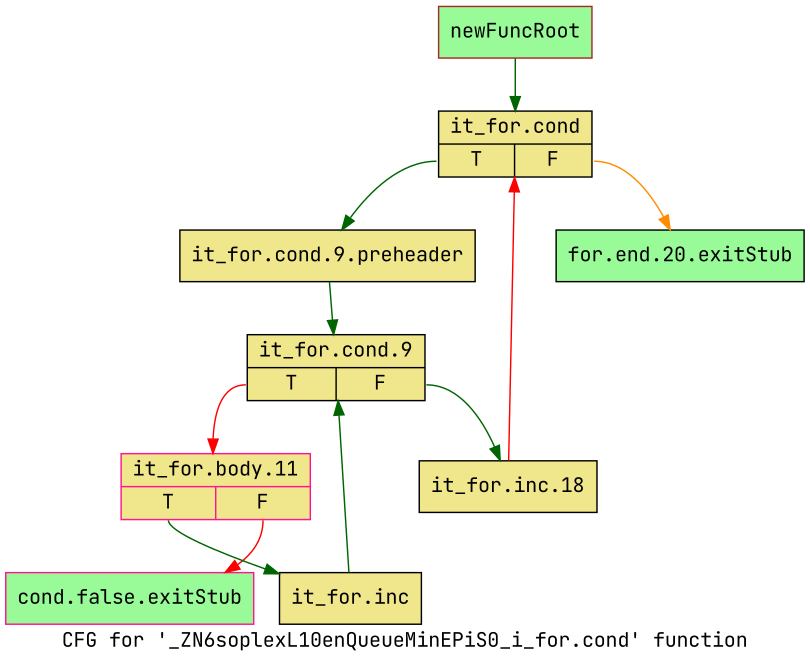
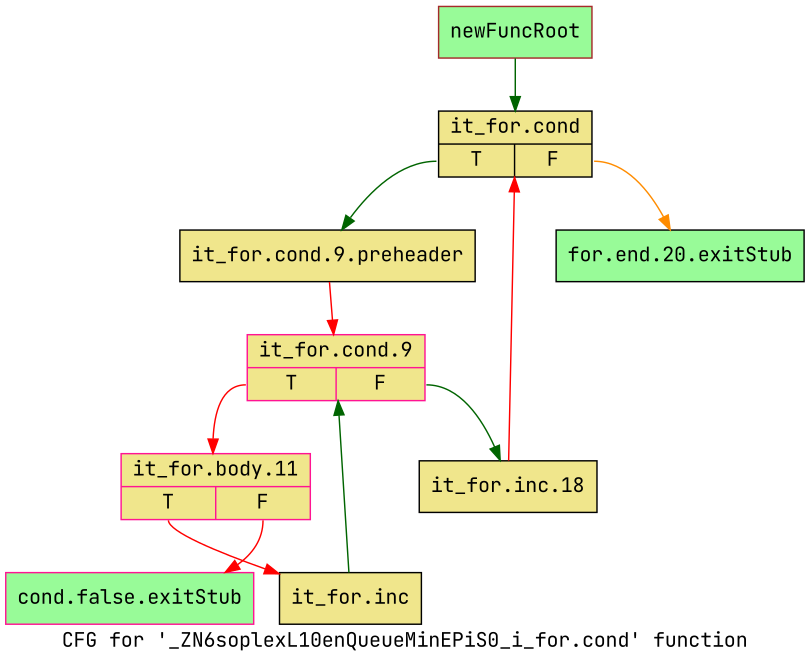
(331, 301) -> (331, 301)
(336, 368) -> (336, 368)
(214, 549) -> (214, 549)
